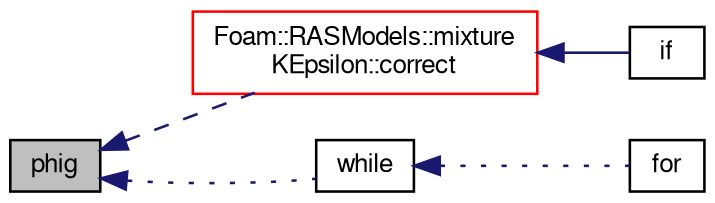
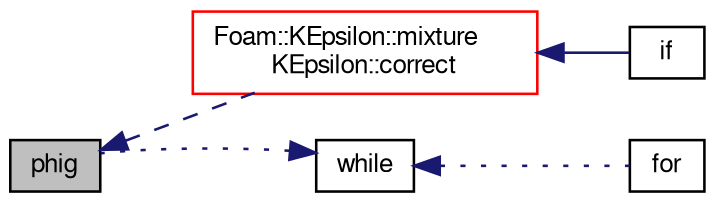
(365, 53) -> (365, 53)
(221, 183) -> (195, 149)
